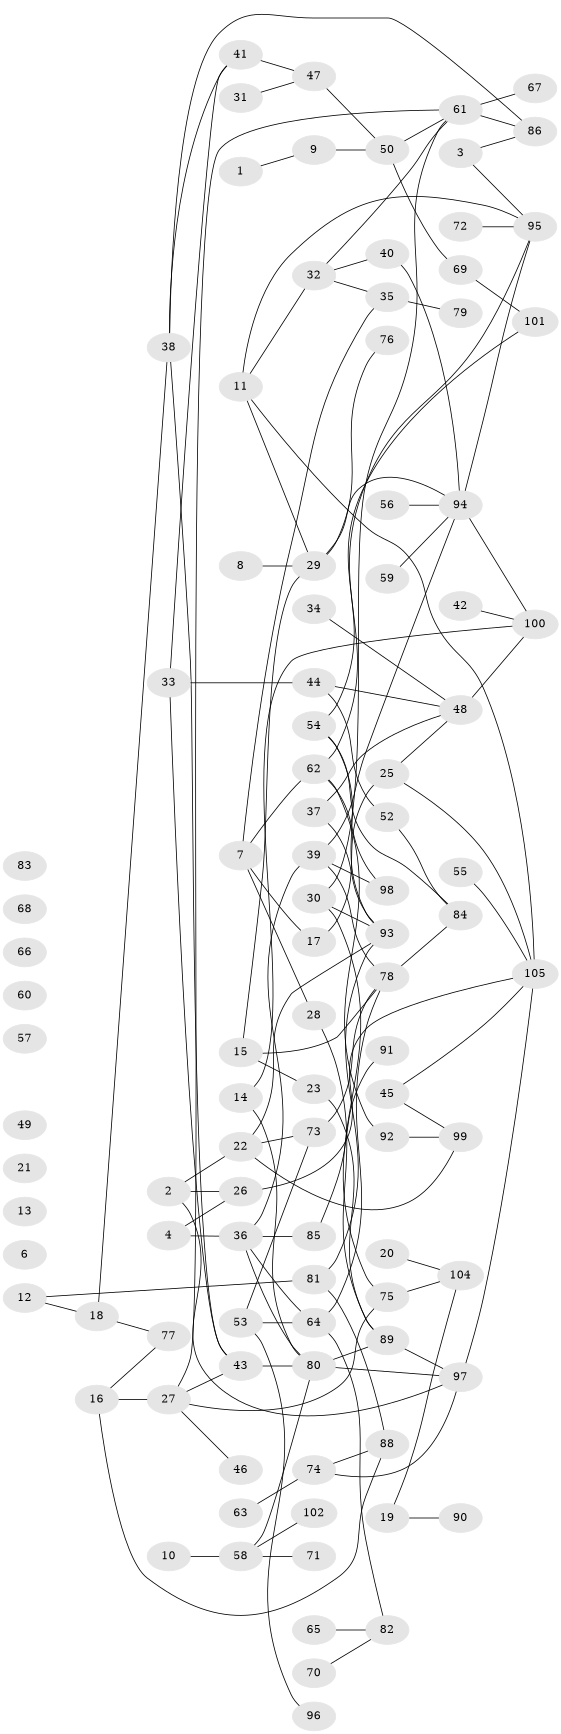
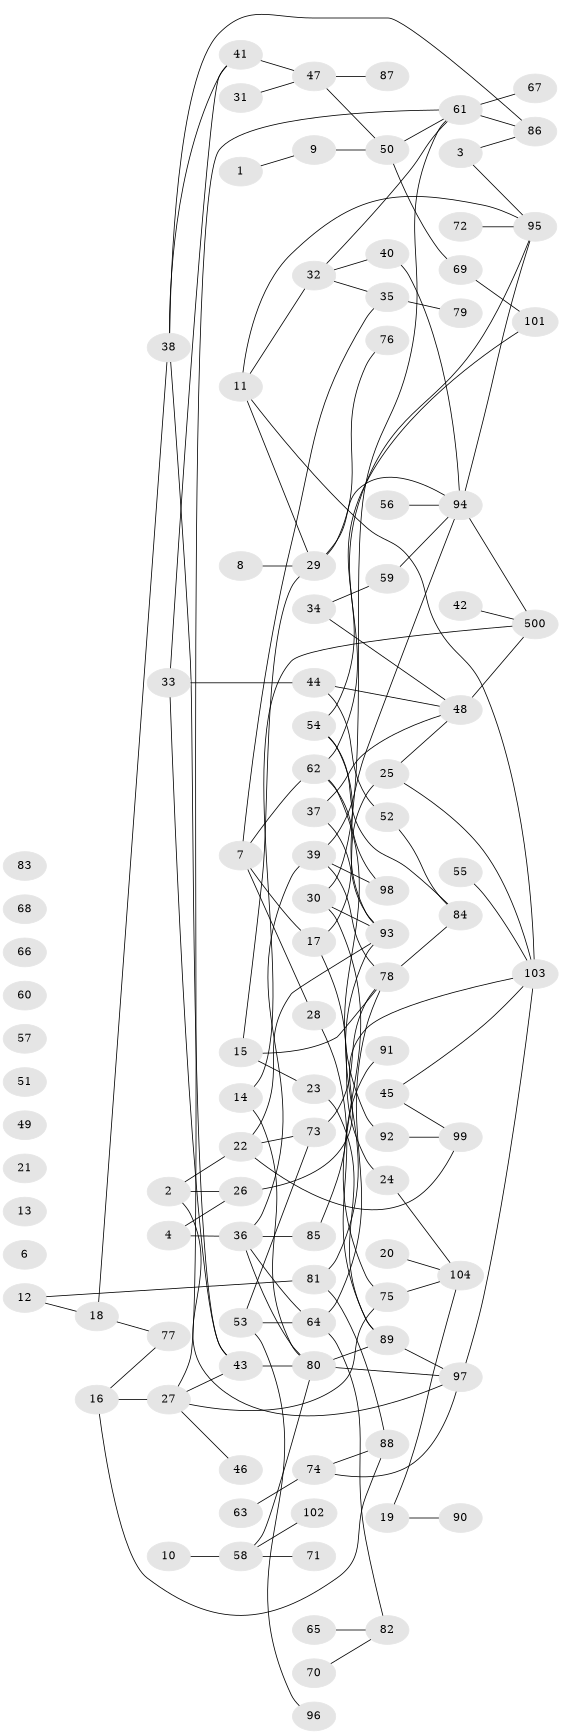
none -> (387, 76)
none -> (346, 596)
(535, 624) -> (535, 624)
(535, 974) -> (535, 974)
none -> (25, 1082)
none -> (387, 1180)
